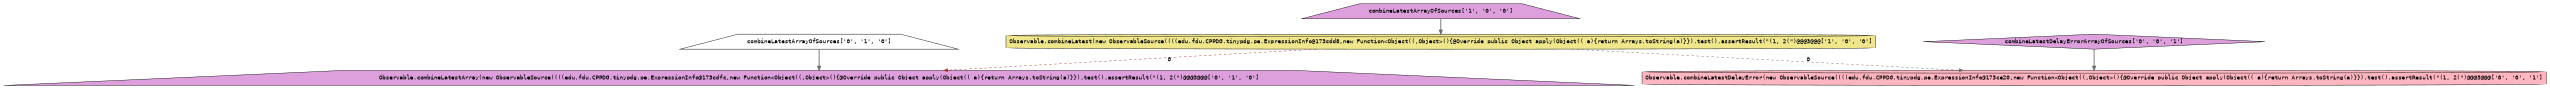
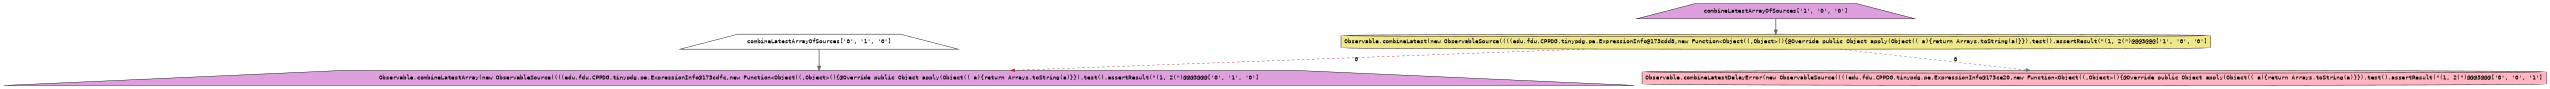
(2094, 42) -> none
